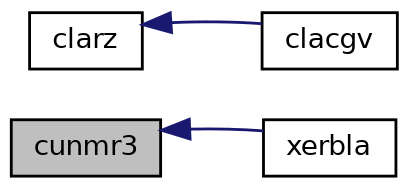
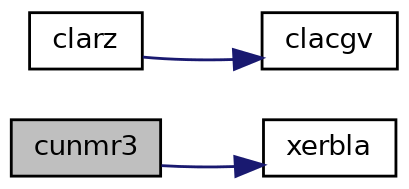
(217, 22) -> (188, 60)
(227, 129) -> (198, 167)
